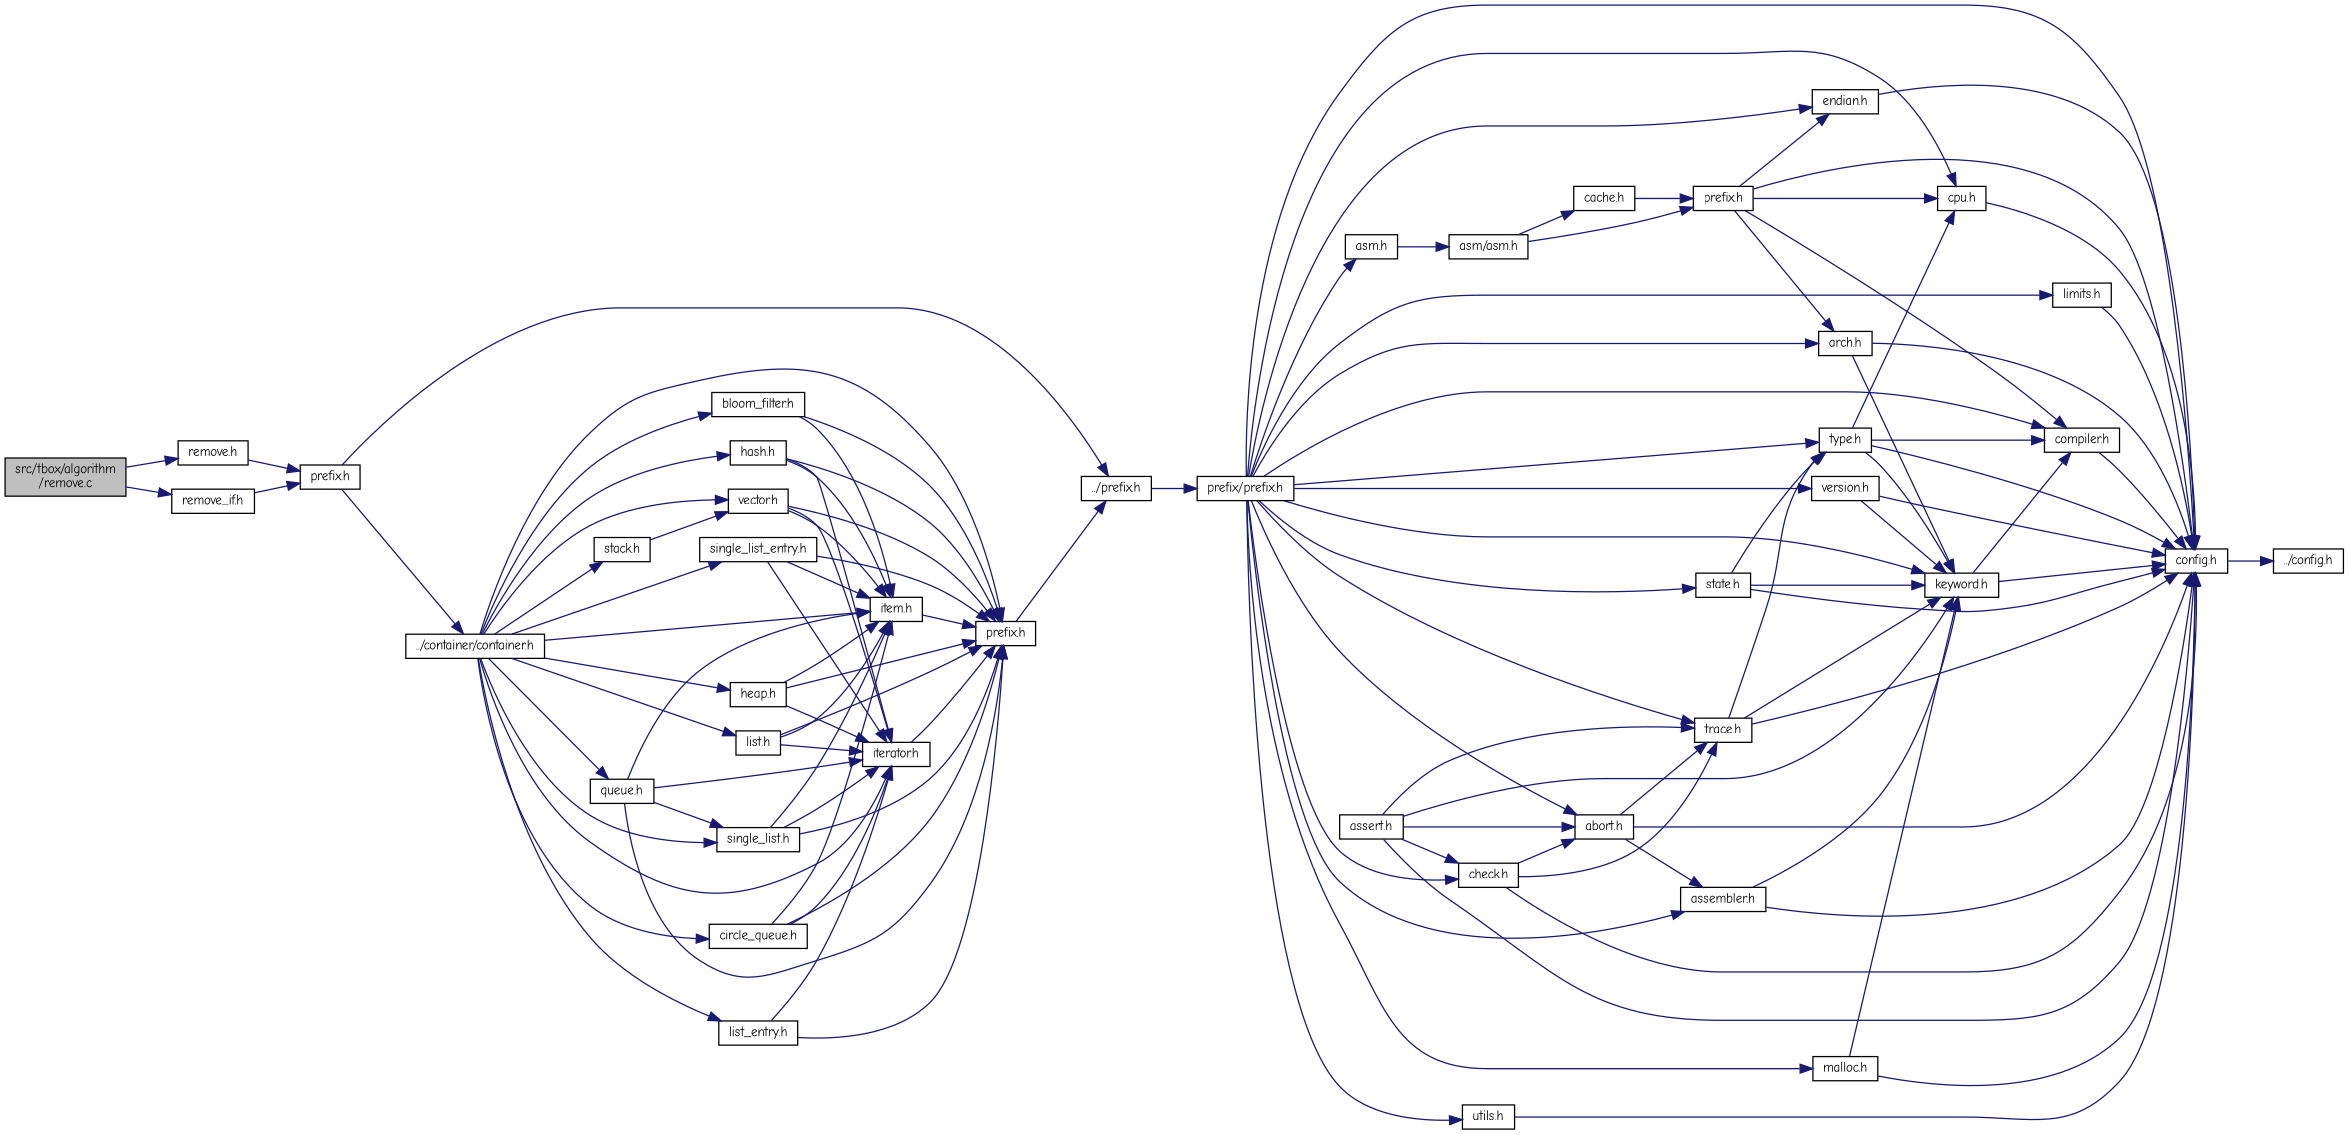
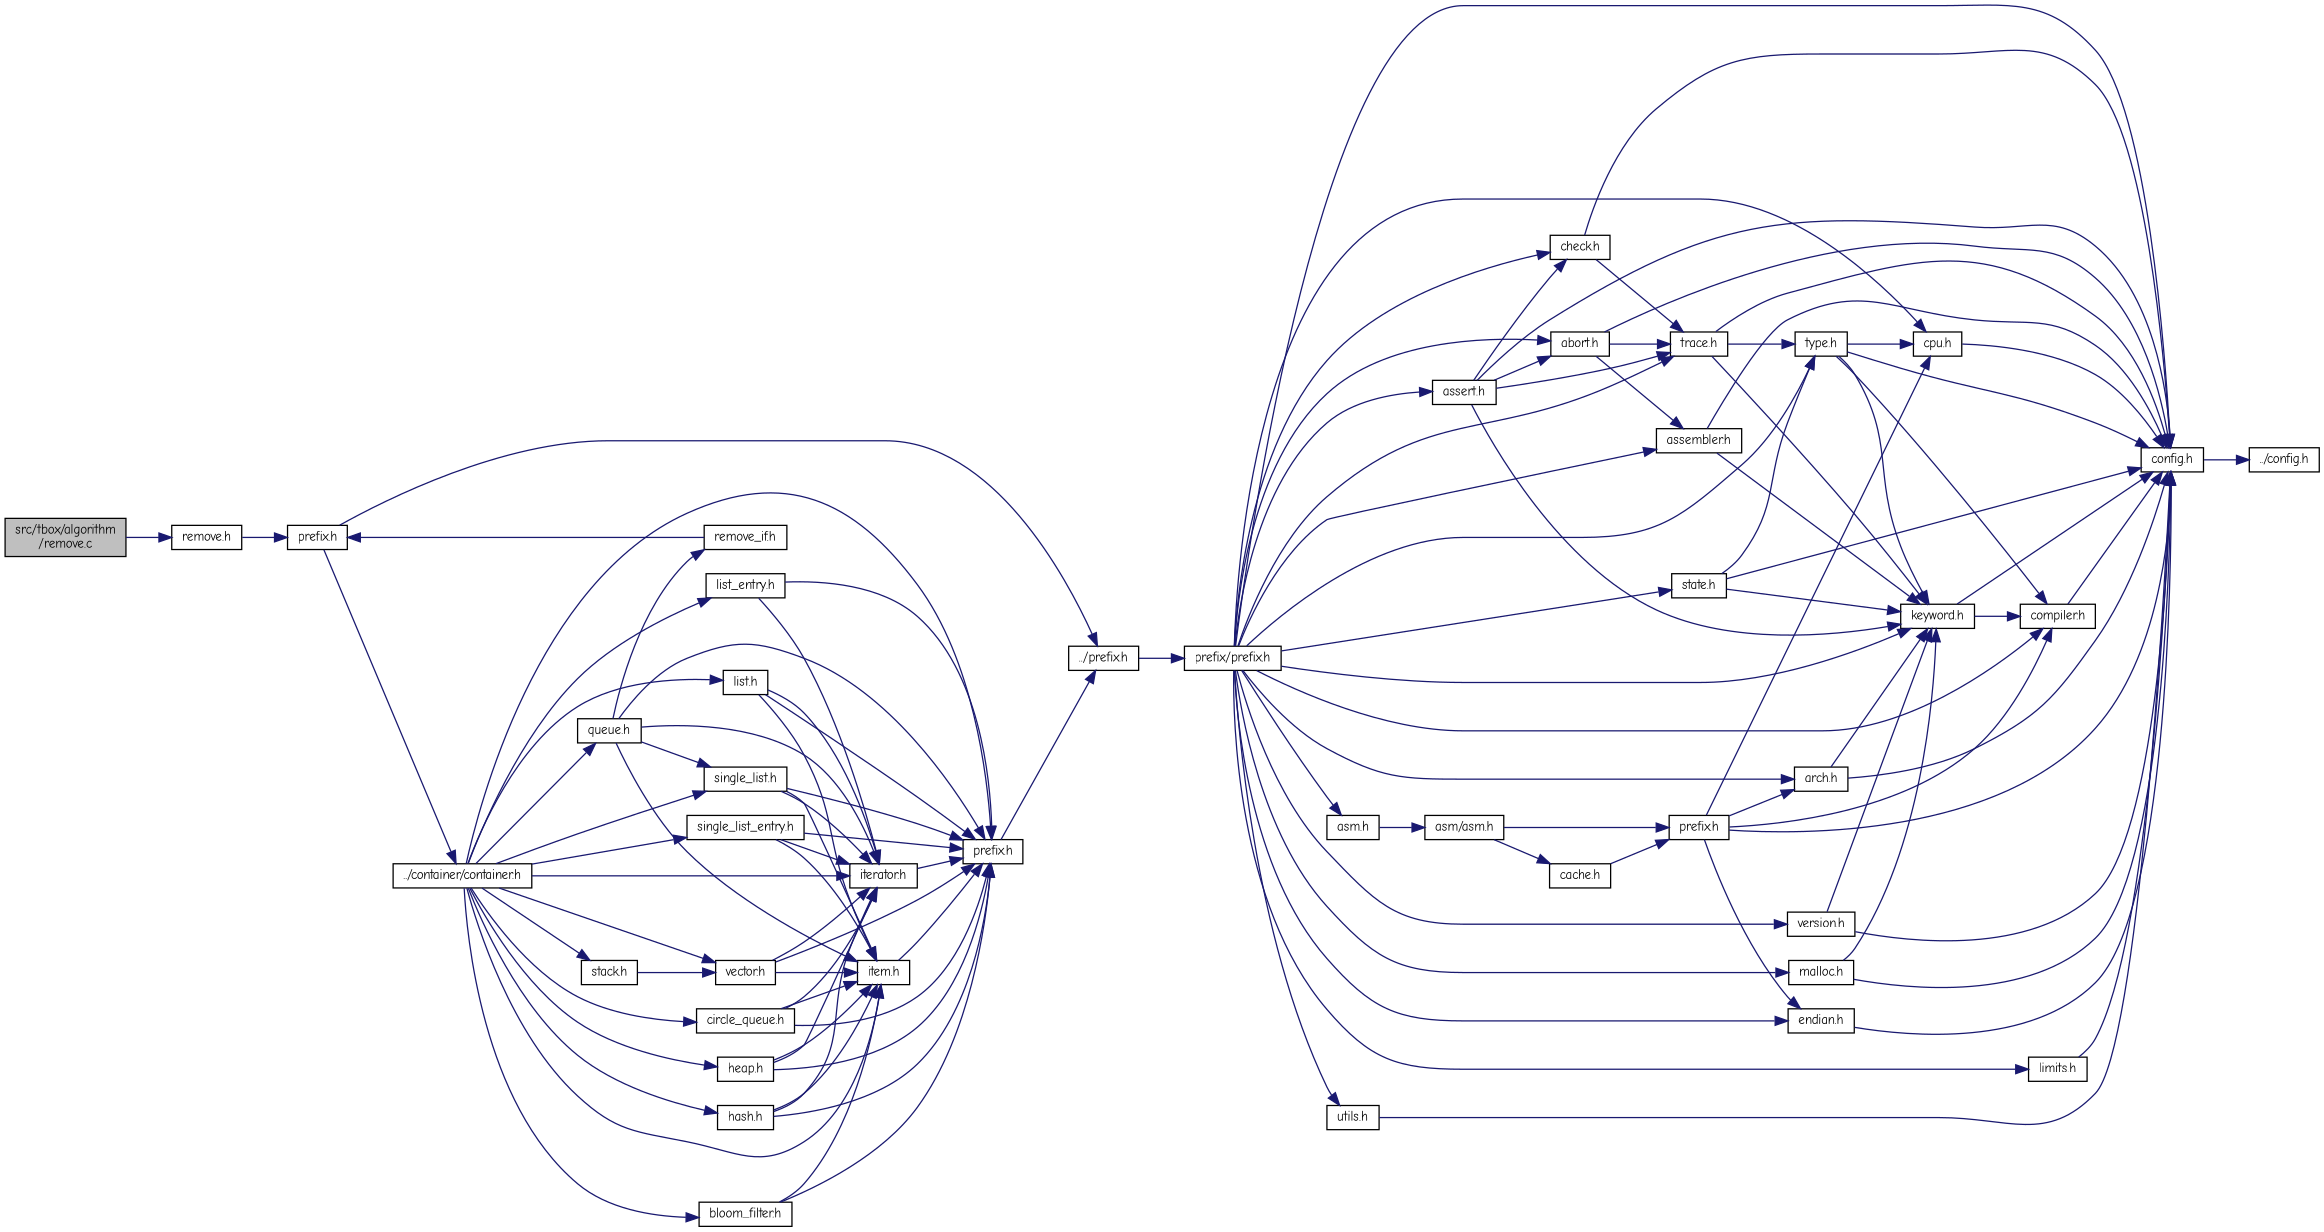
none -> (1282, 481)
(142, 490) -> (647, 619)
(1541, 854) -> none
